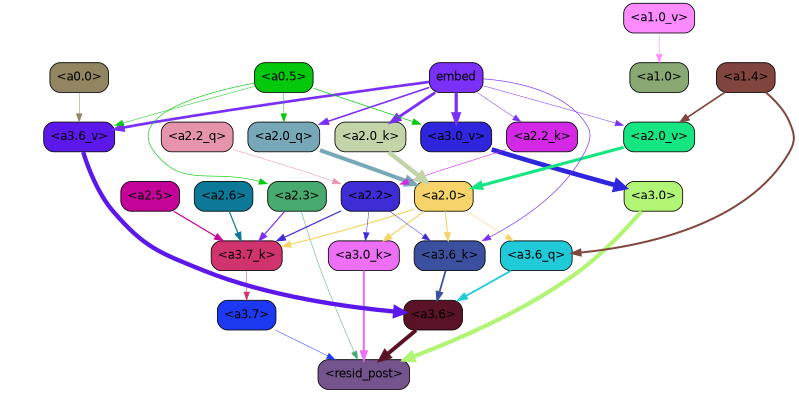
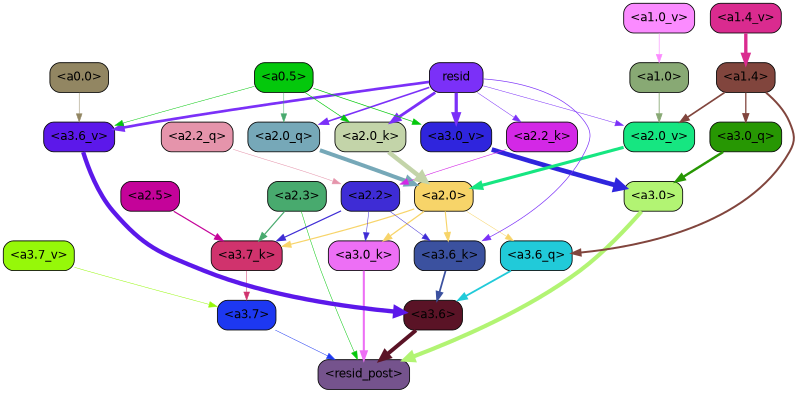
none -> (746, 18)
(456, 78) -> (456, 78)
none -> (659, 103)
(284, 107) -> (284, 107)
none -> (746, 137)
(149, 139) -> (324, 105)
(224, 196) -> none
(275, 223) -> (275, 223)
none -> (39, 256)
(325, 282) -> (325, 282)
